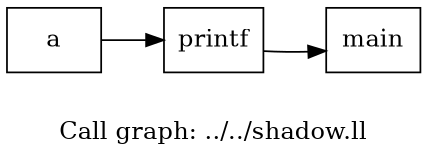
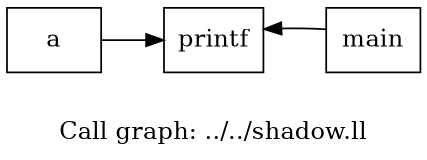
(286, 52) -> (304, 28)
